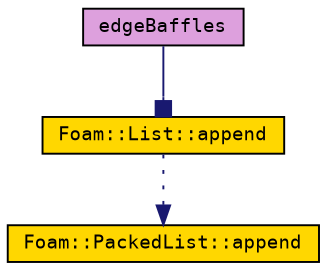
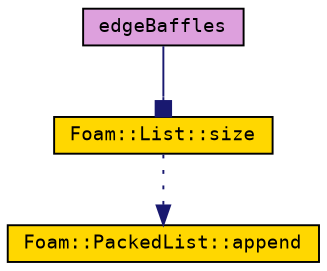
(163, 135) -> (163, 135)
